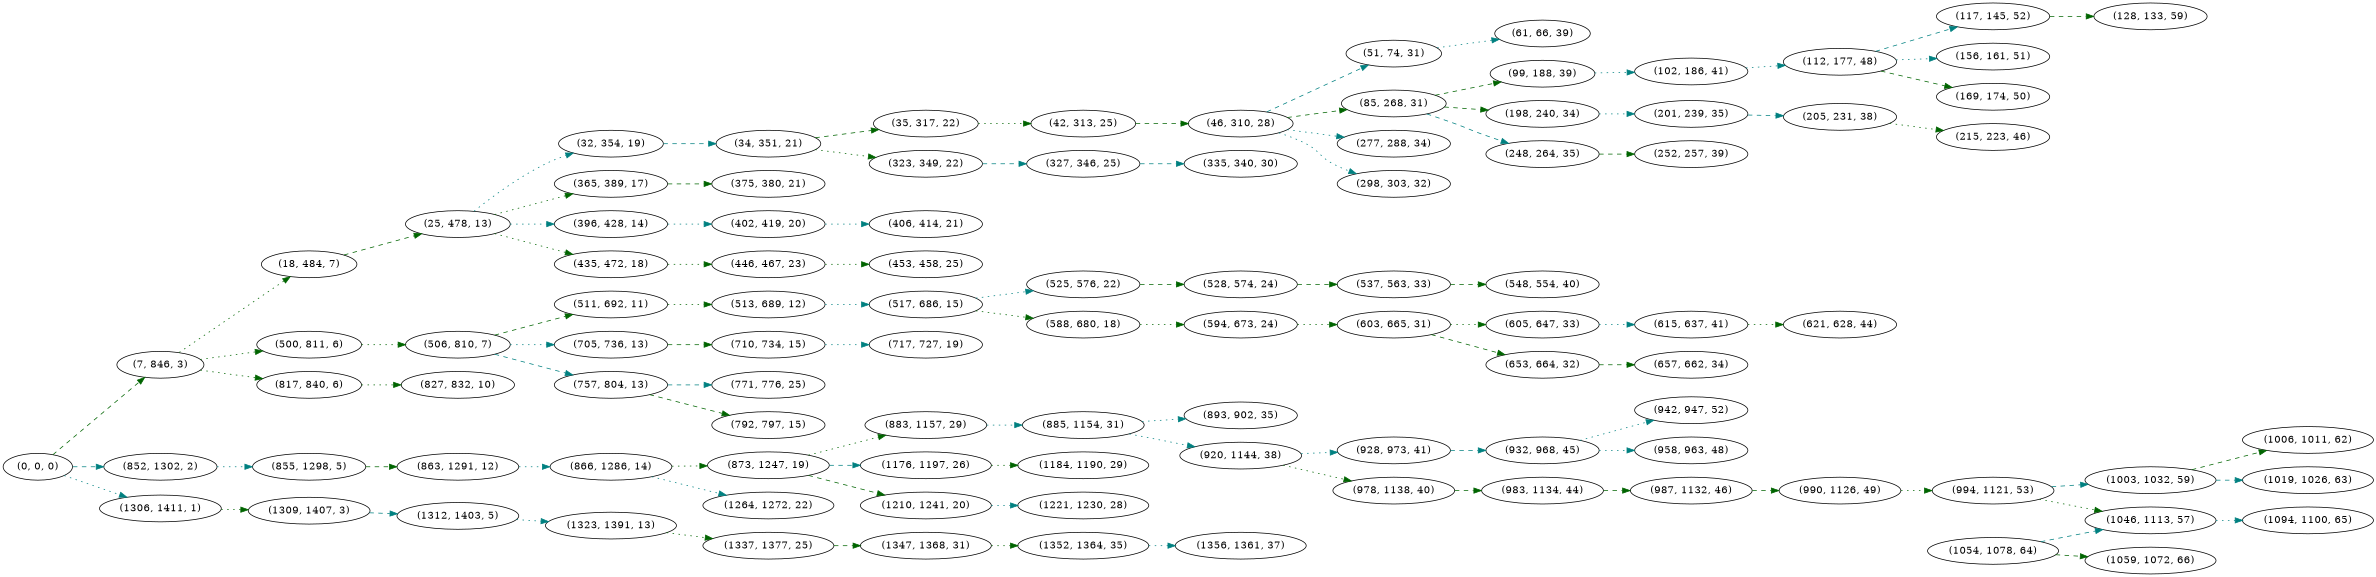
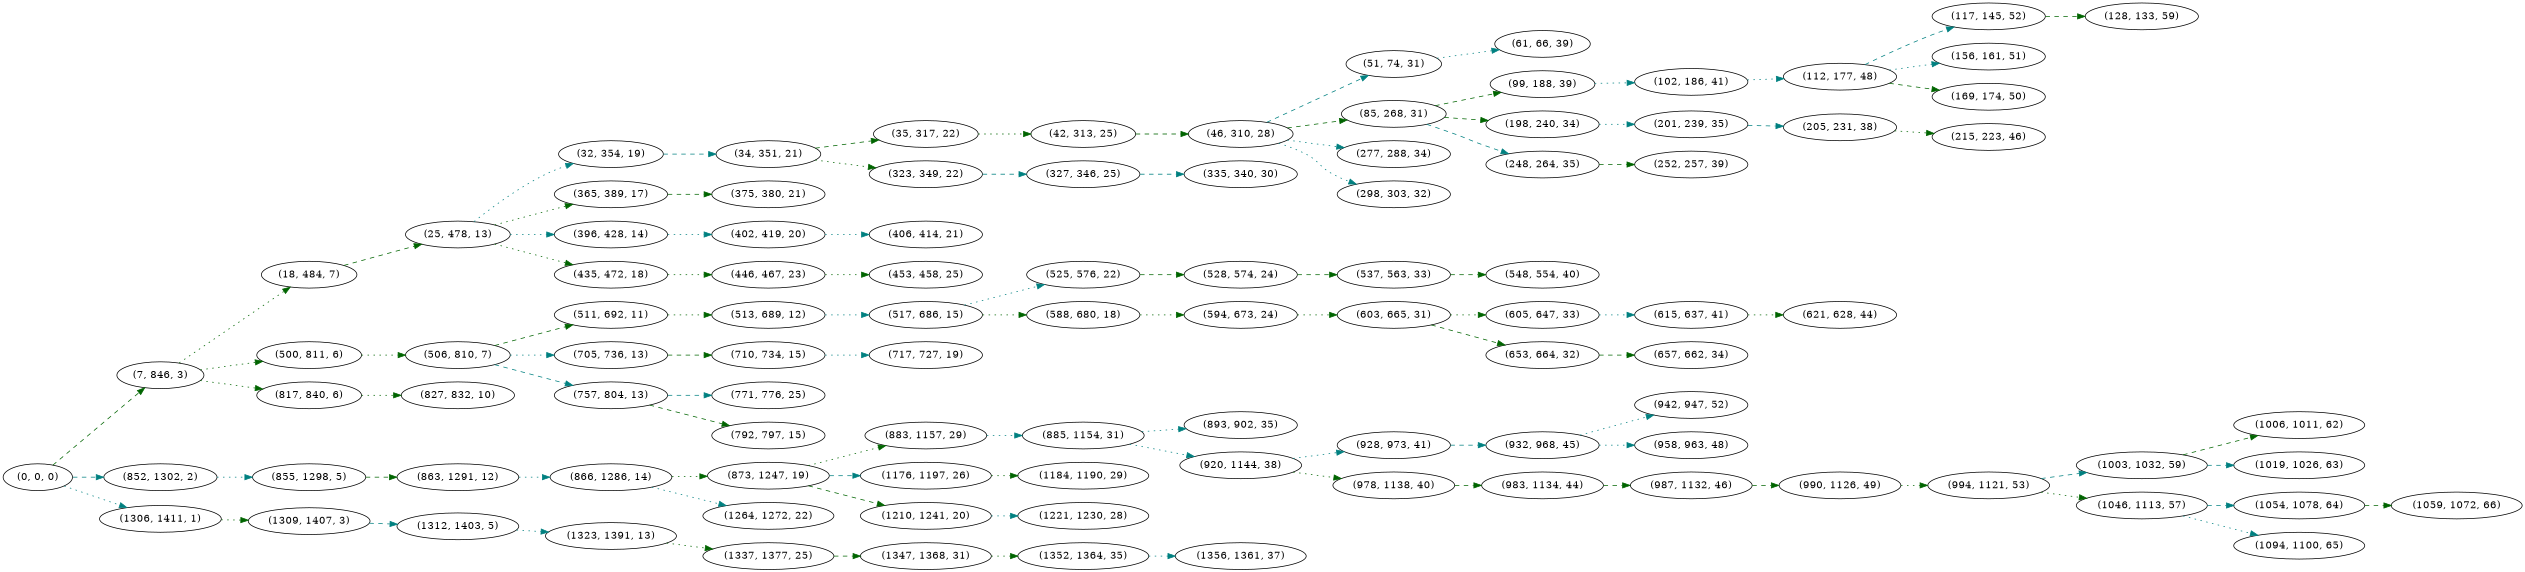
(2068, 536) -> (2217, 505)
